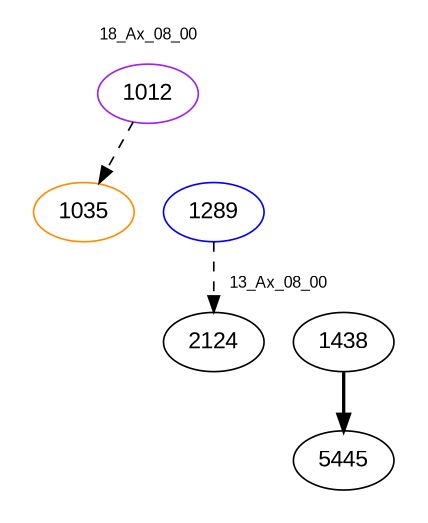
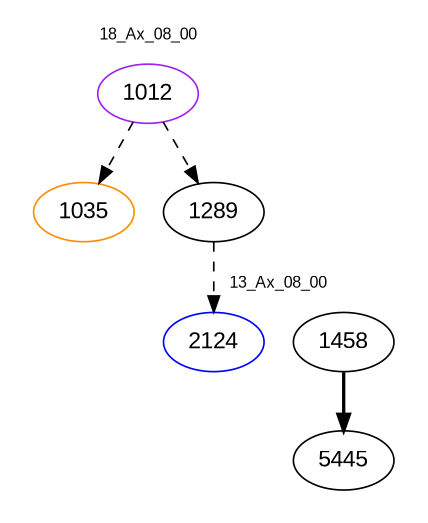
none -> (176, 145)
(214, 212) -> (214, 212)
(214, 342) -> (214, 342)
(344, 342) -> (344, 342)
